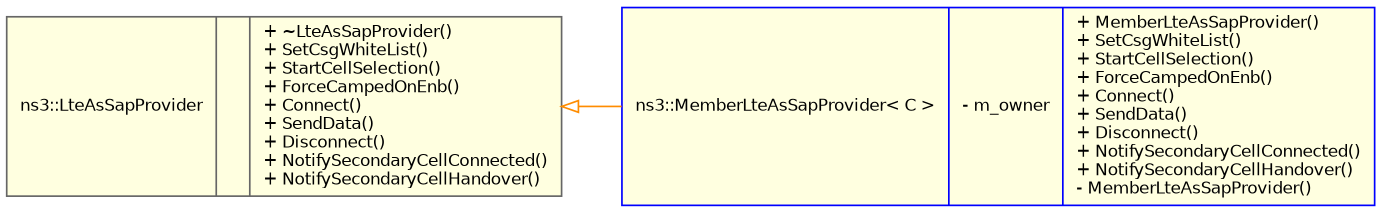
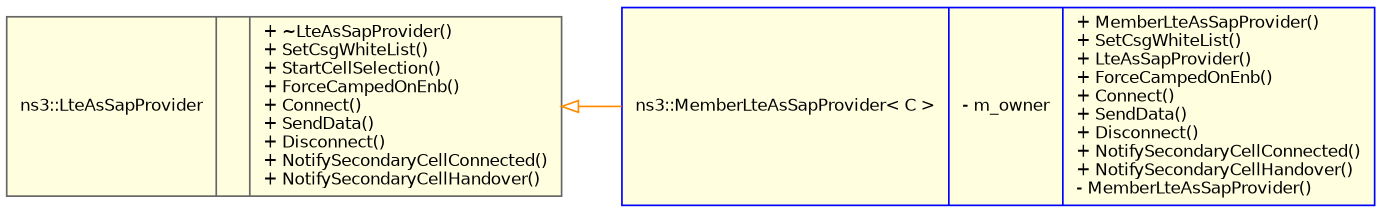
(1165, 60) -> (1164, 60)
